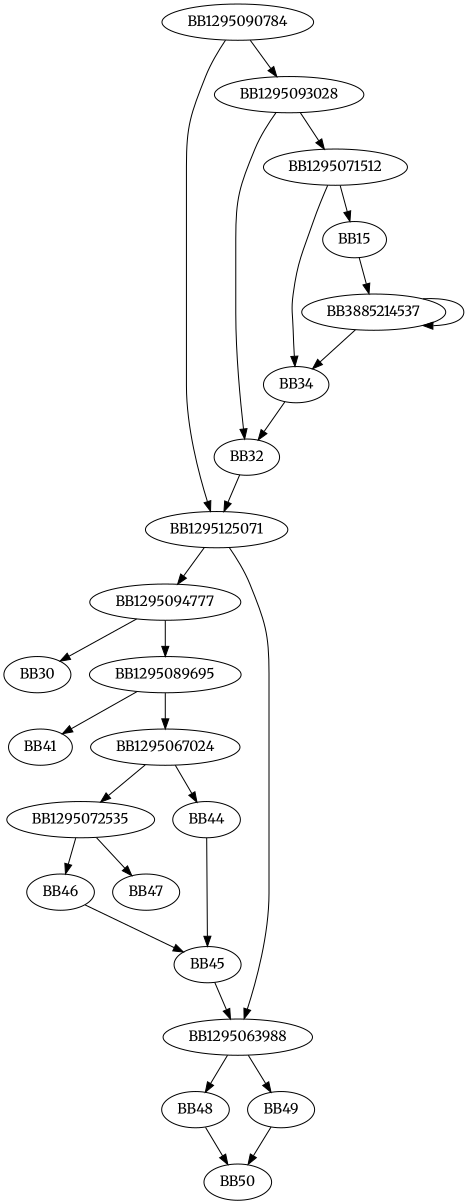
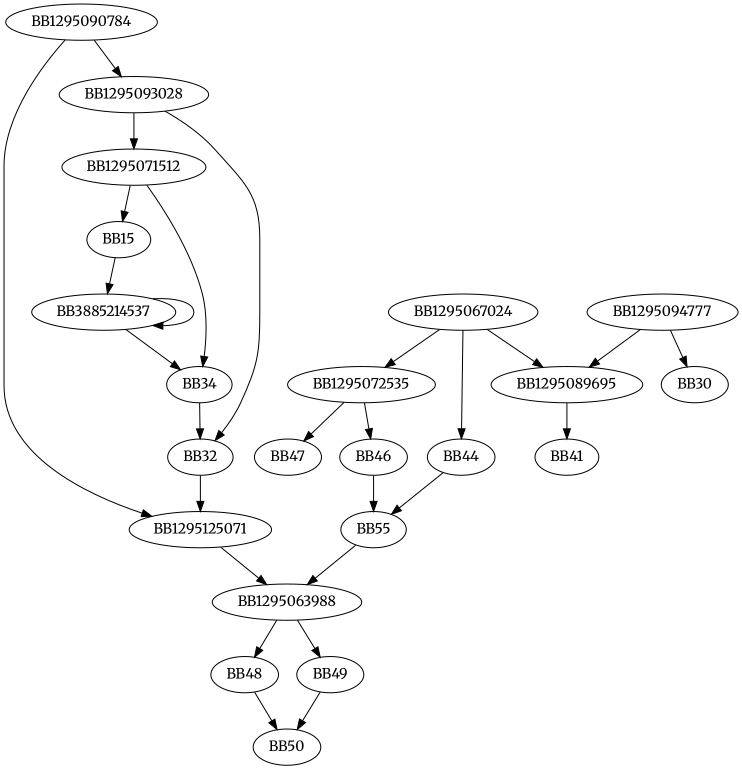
(194, 562) -> none
(165, 706) -> (511, 346)
(208, 965) -> (374, 530)
